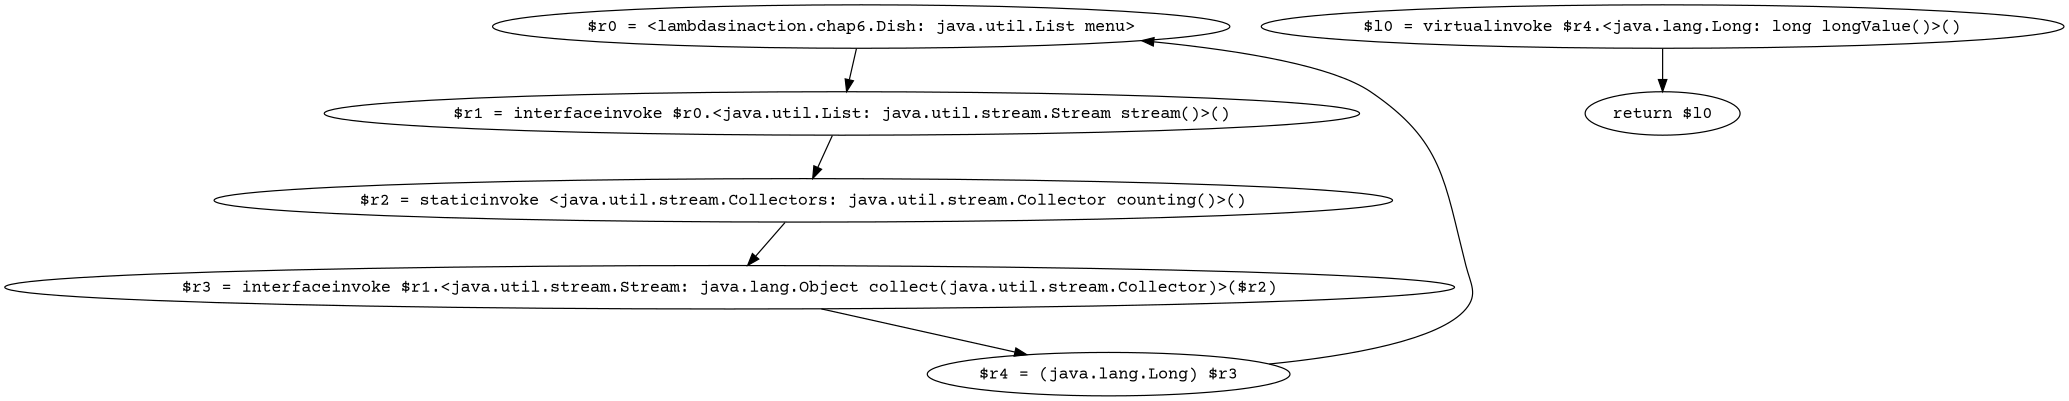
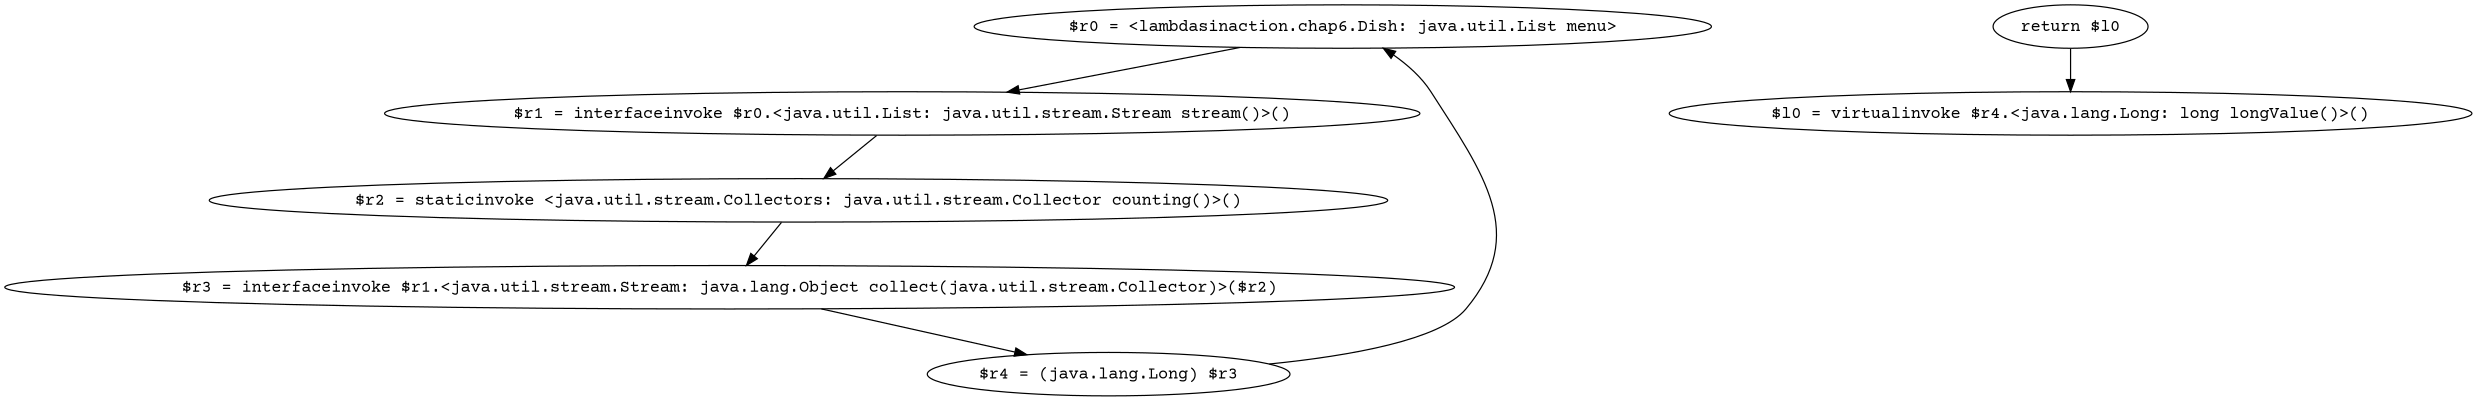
(1663, 64) -> (2071, 64)
